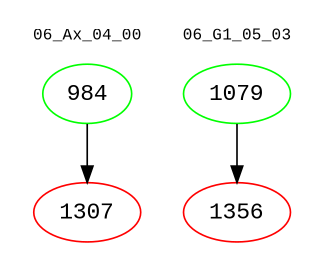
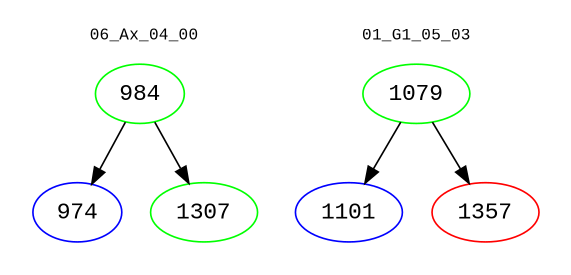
(238, 35) -> (417, 35)
none -> (77, 212)
(87, 212) -> (204, 212)
(237, 212) -> (486, 212)
none -> (349, 212)
